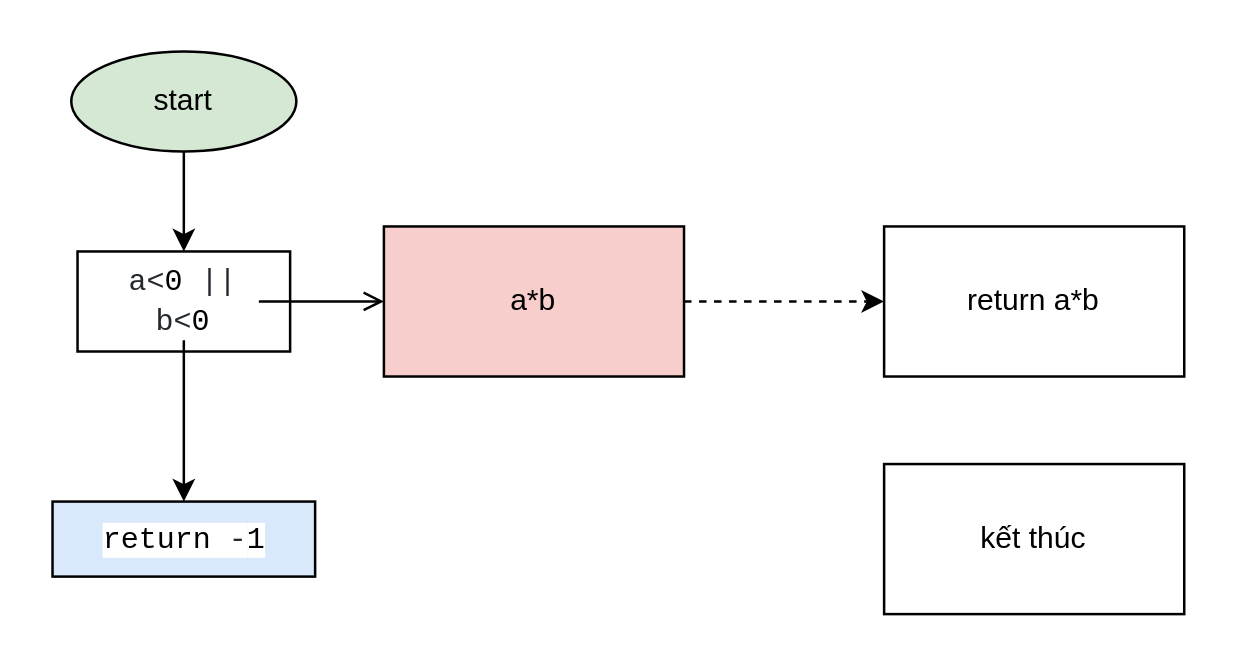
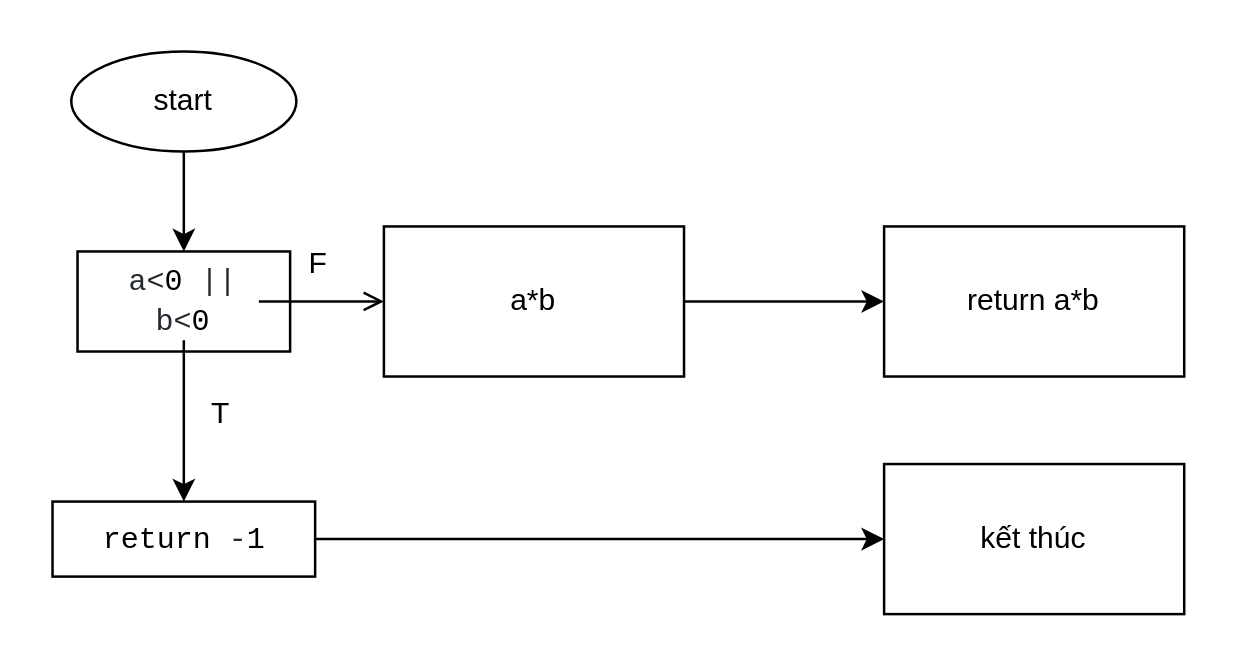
(184, 101) -> (184, 101)
none -> (319, 264)
(534, 301) -> (534, 301)
(775, 301) -> (775, 301)
none -> (221, 414)
(184, 539) -> (184, 539)
none -> (591, 539)
